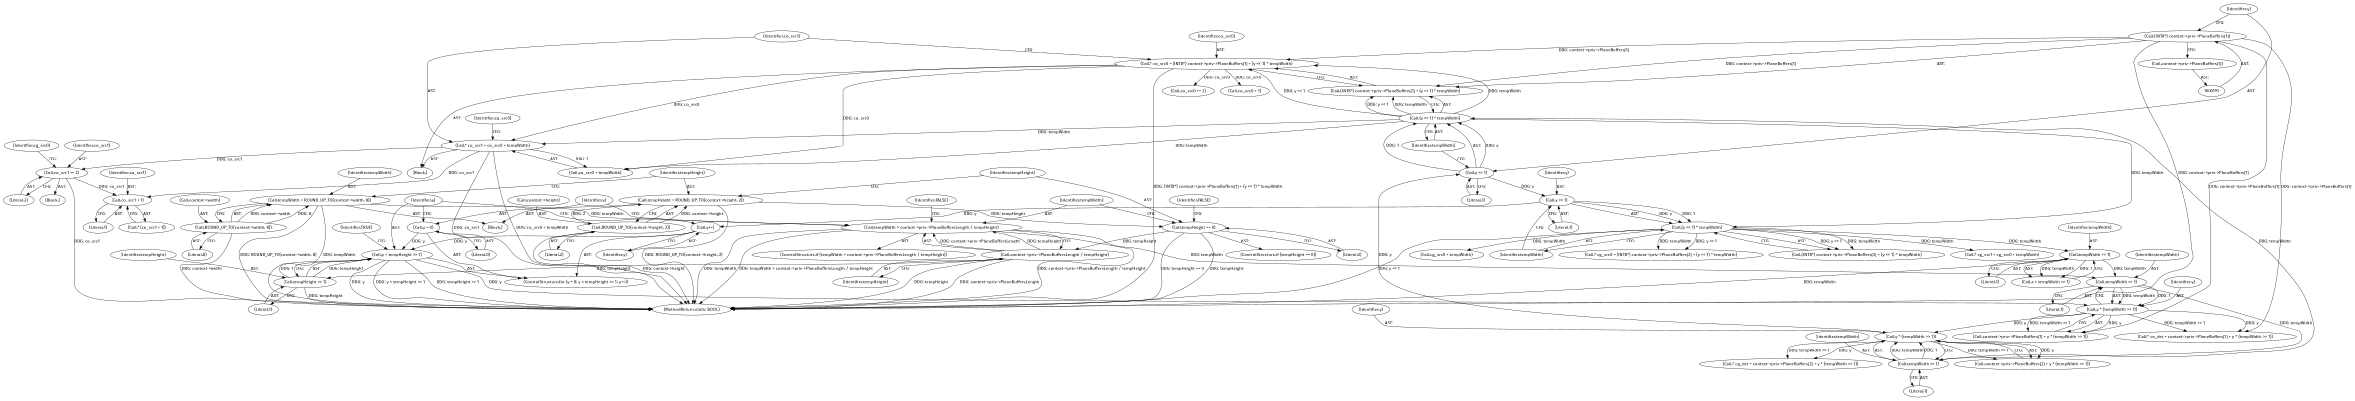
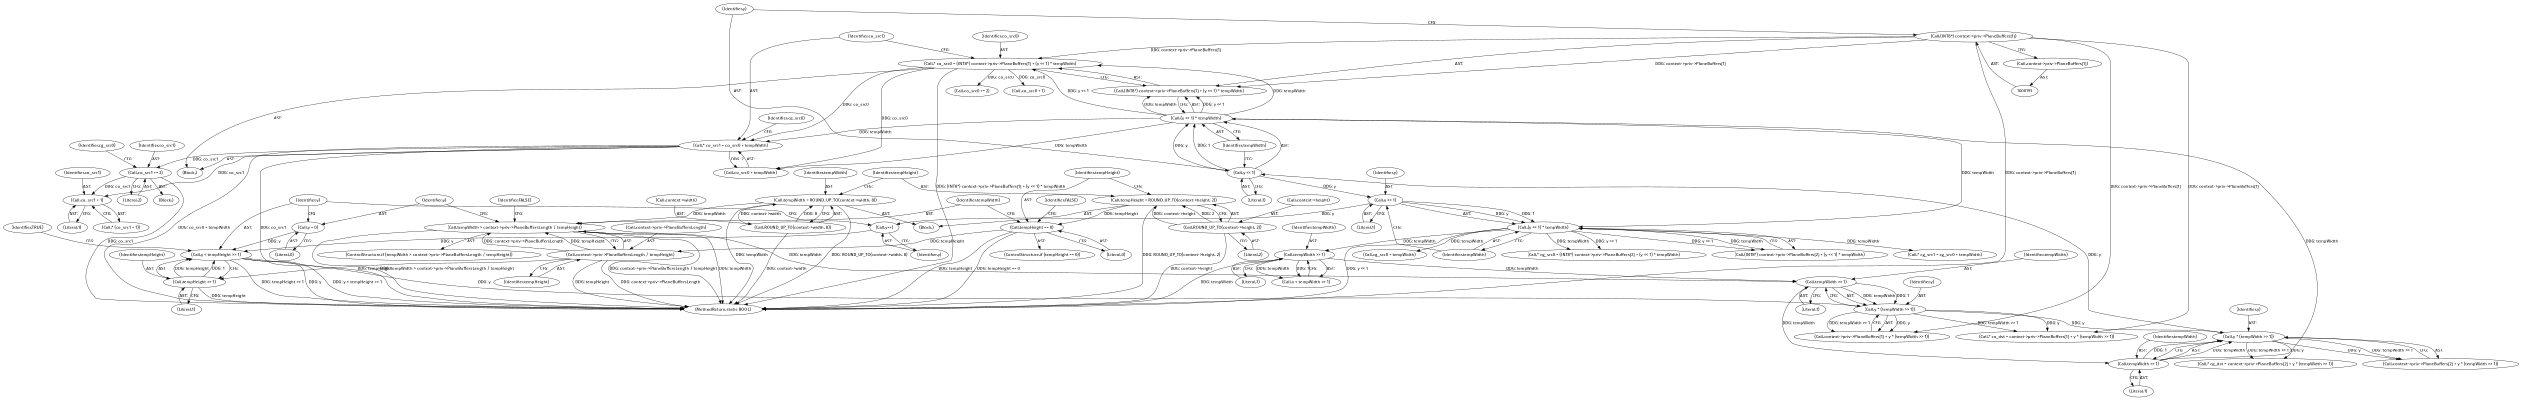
none -> (666, 228)
(197, 255) -> none
(576, 282) -> none
